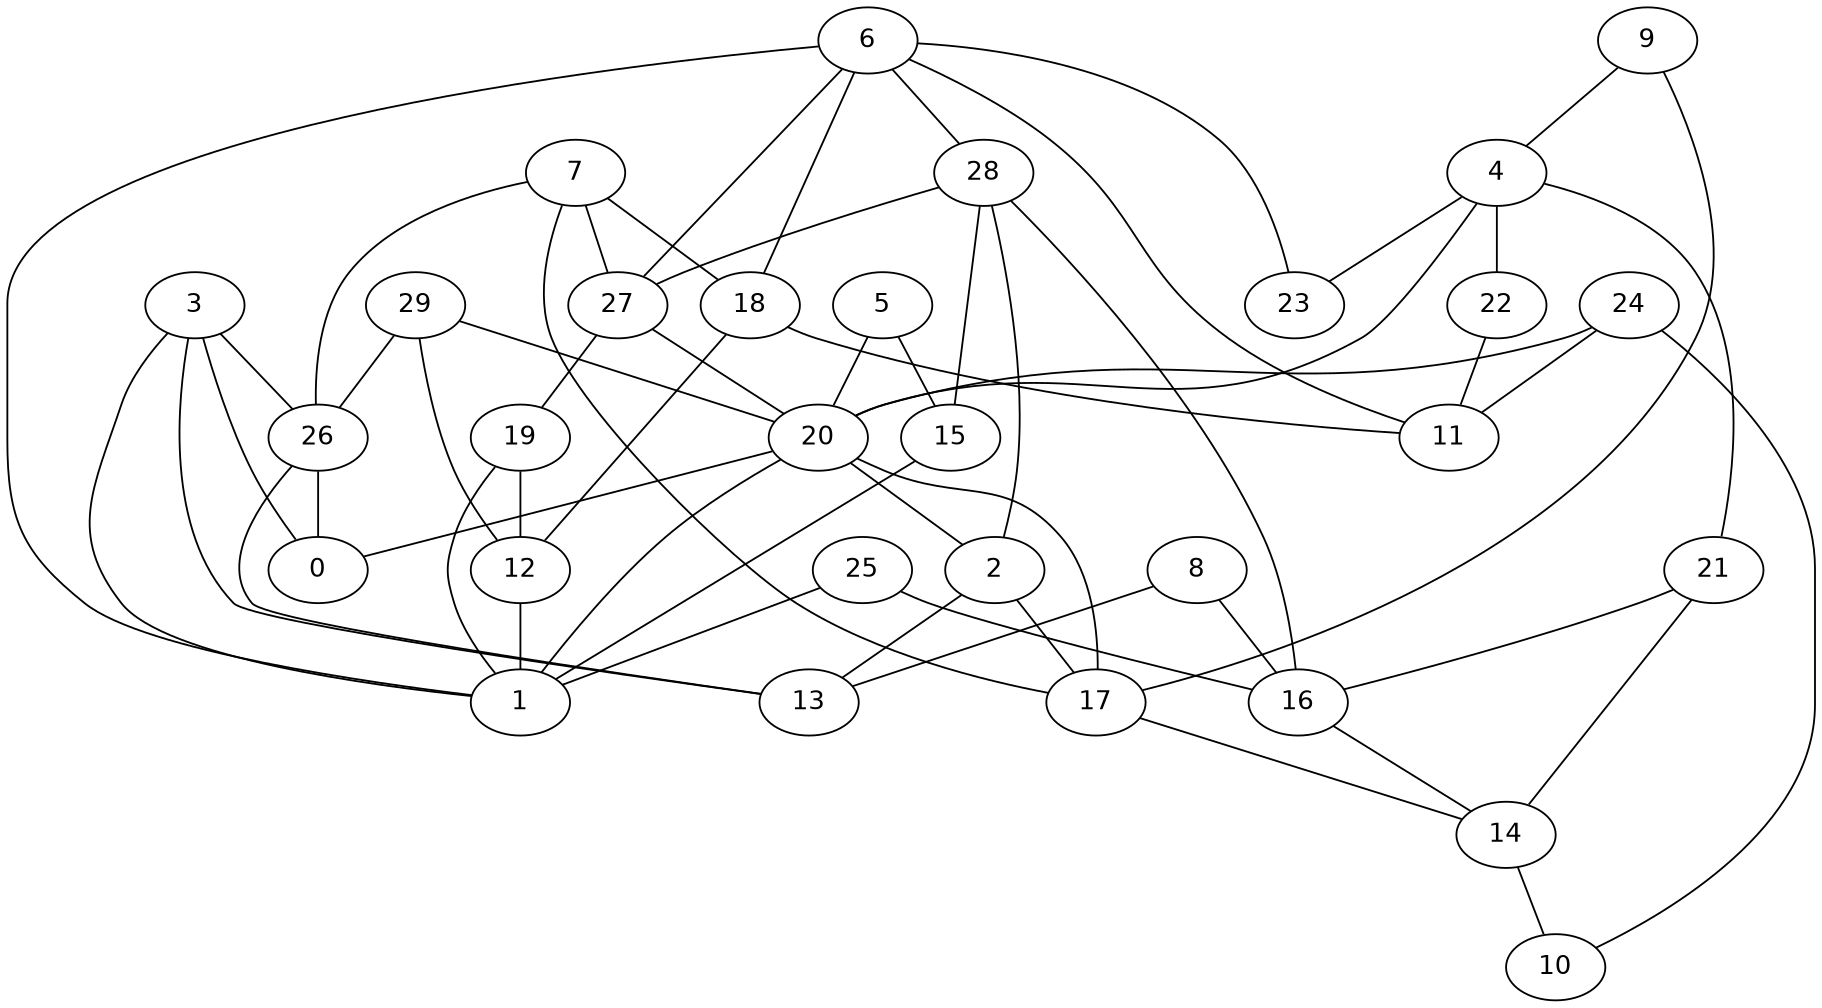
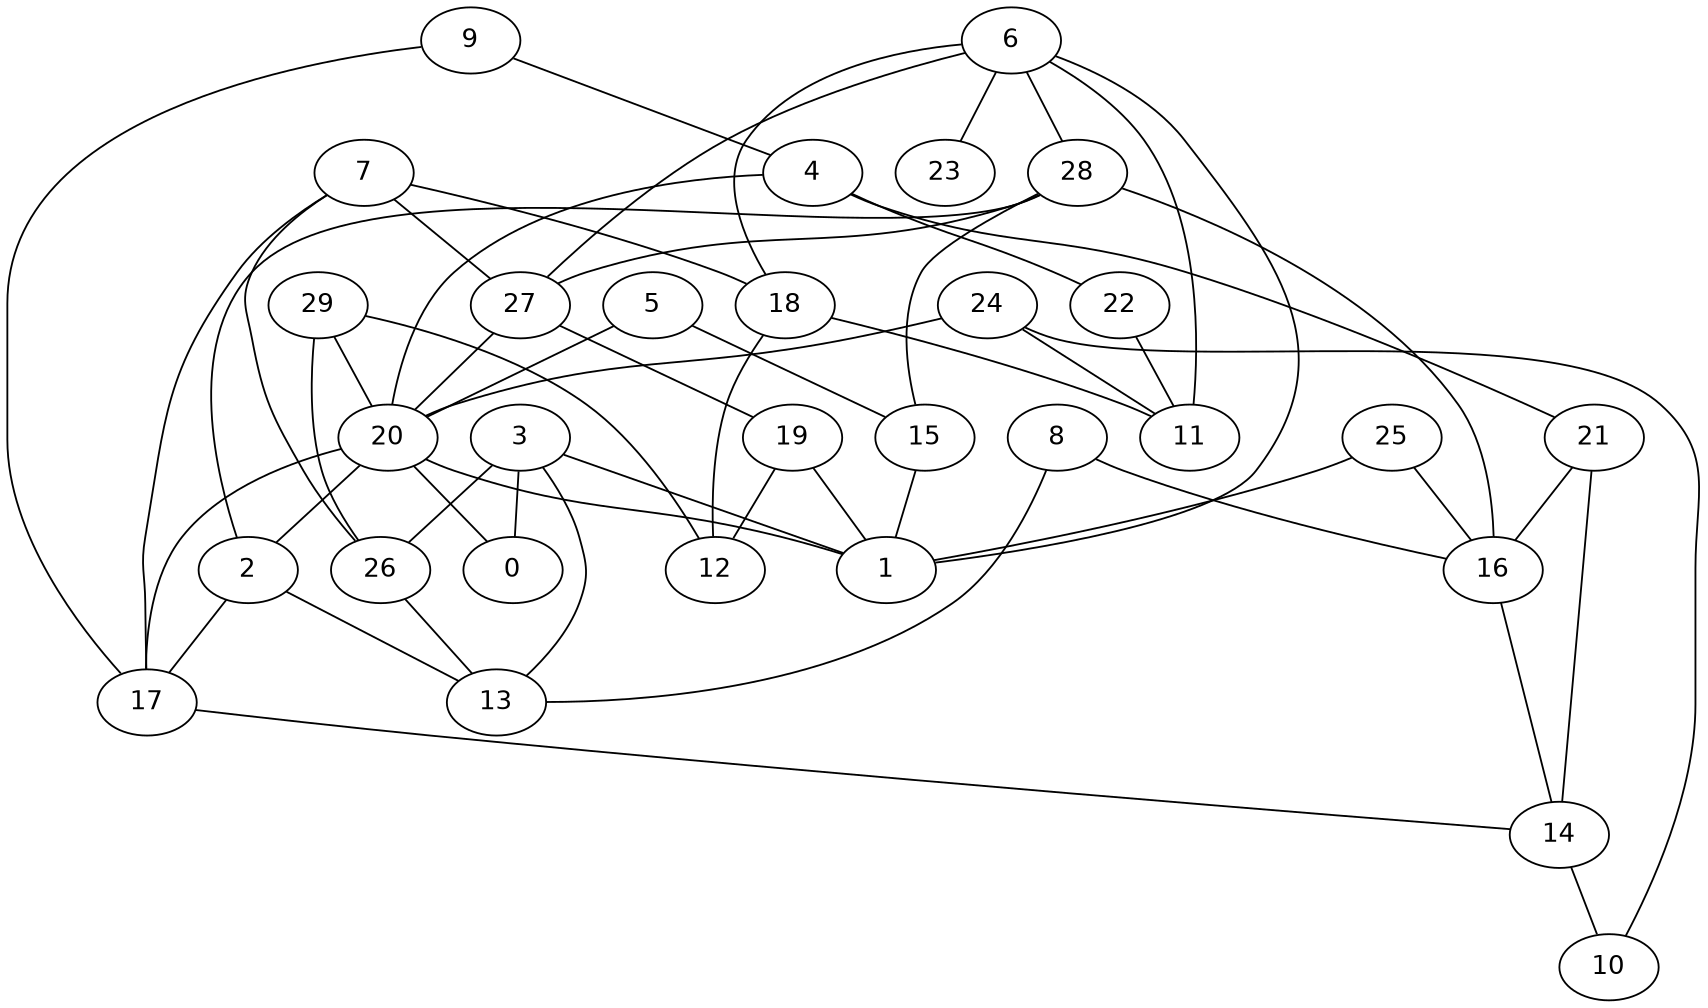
(1396, 239) -> none
(318, 504) -> none
(520, 636) -> none
